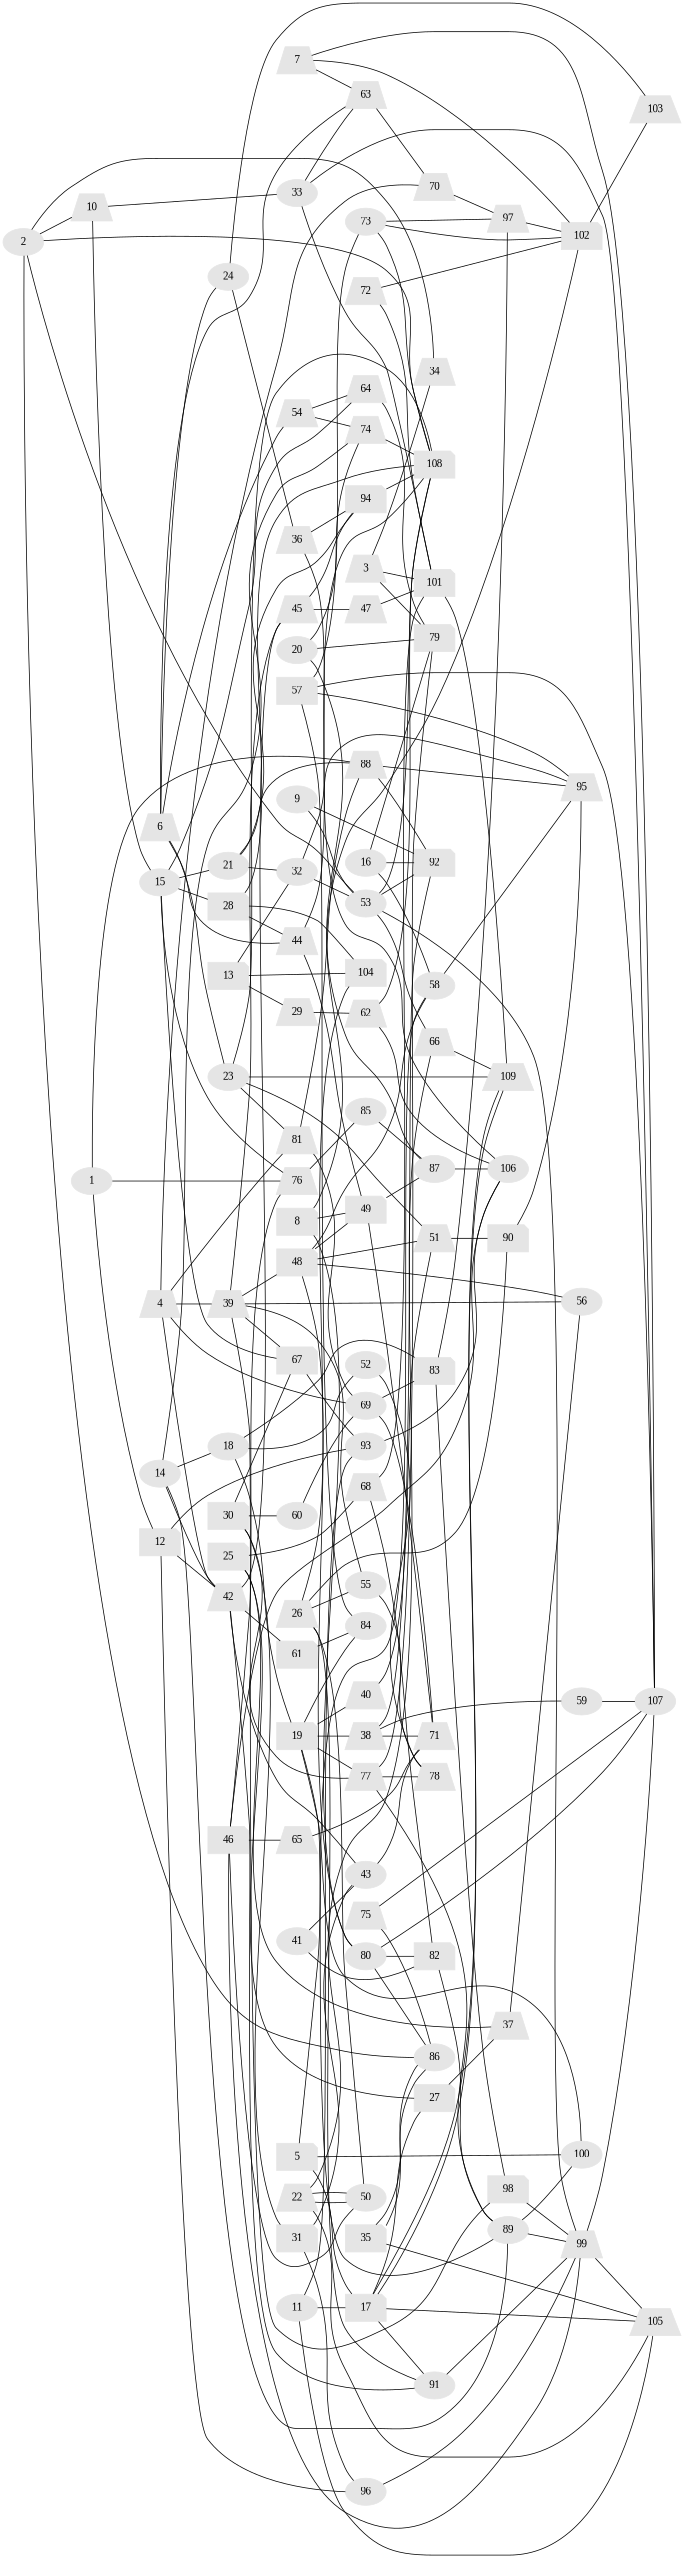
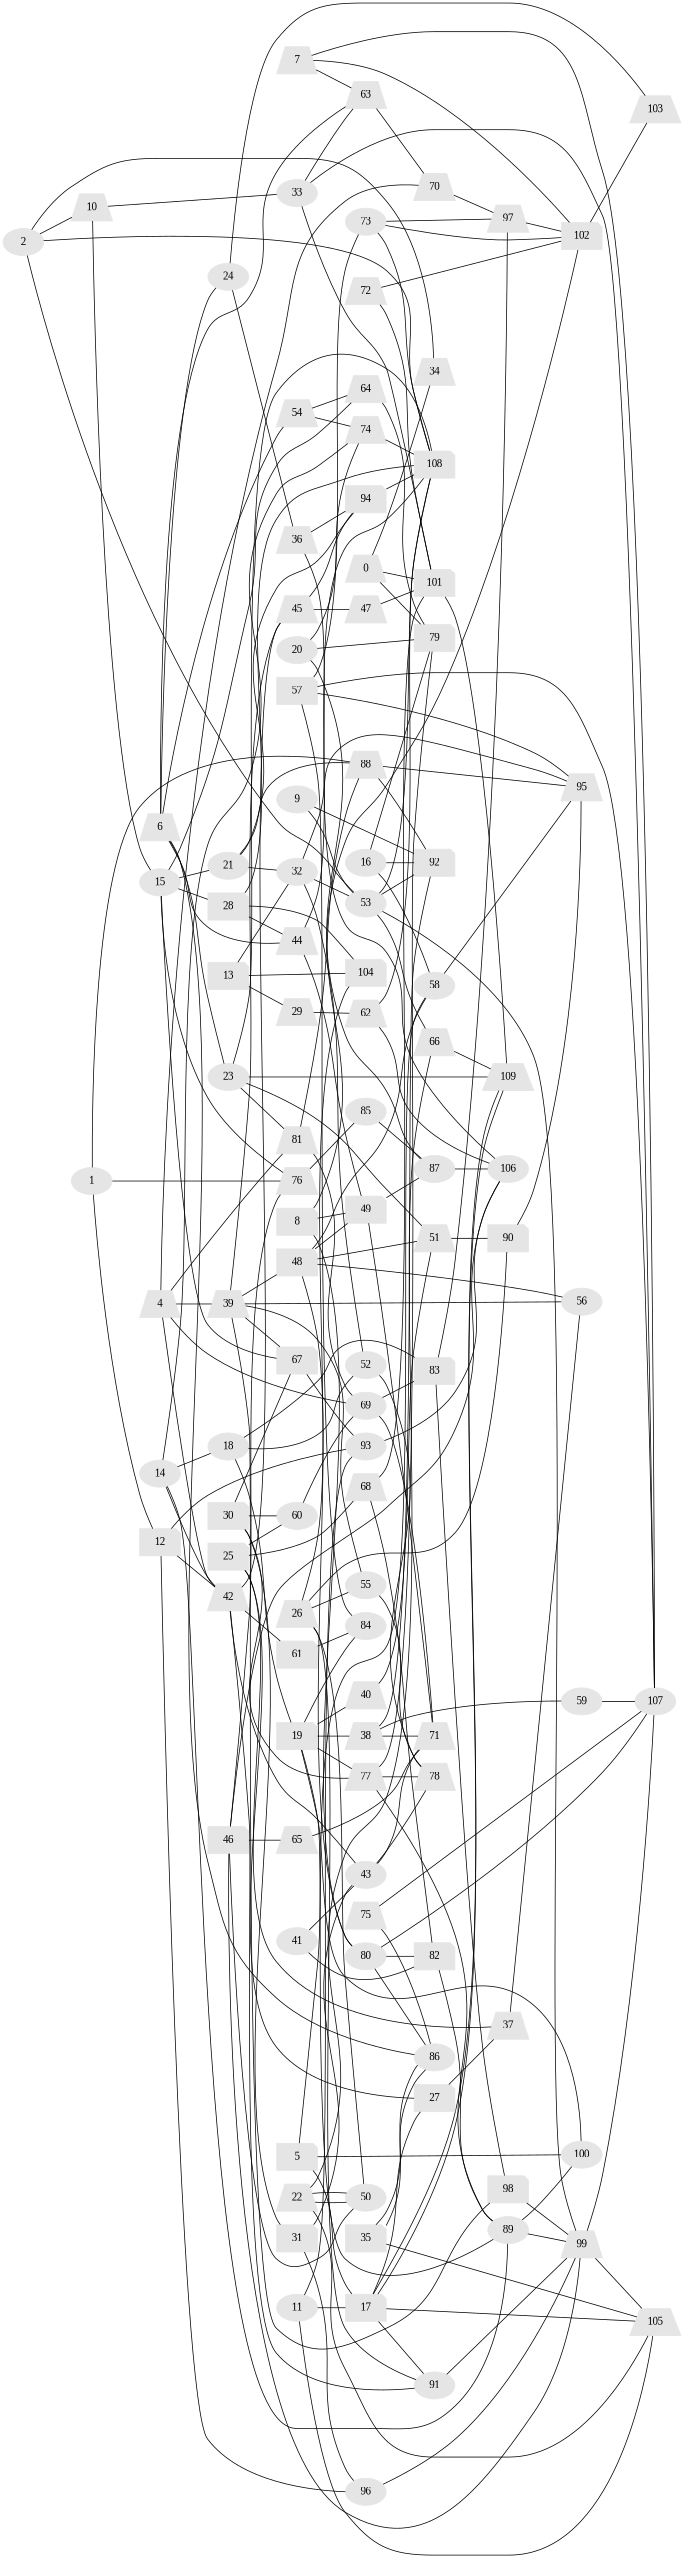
(366, 569) -> (366, 569)
none -> (340, 1164)
(61, 1240) -> (192, 1470)
none -> (265, 1535)
none -> (399, 1833)
